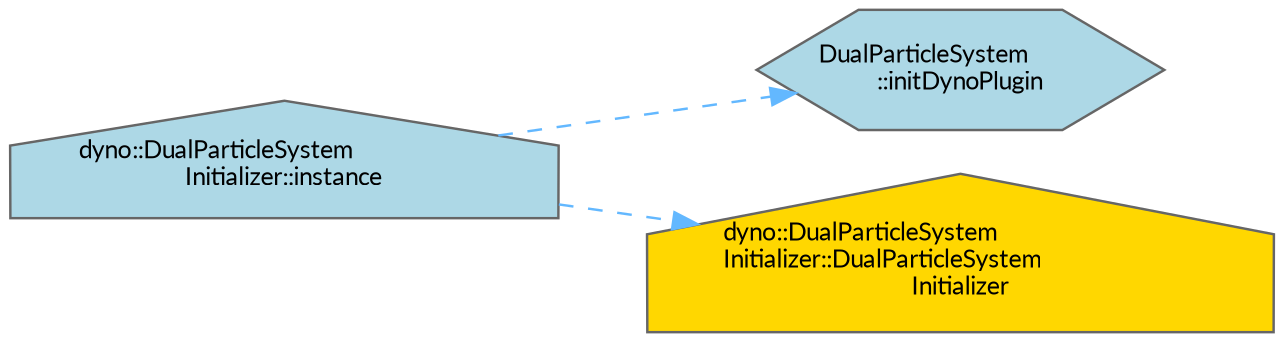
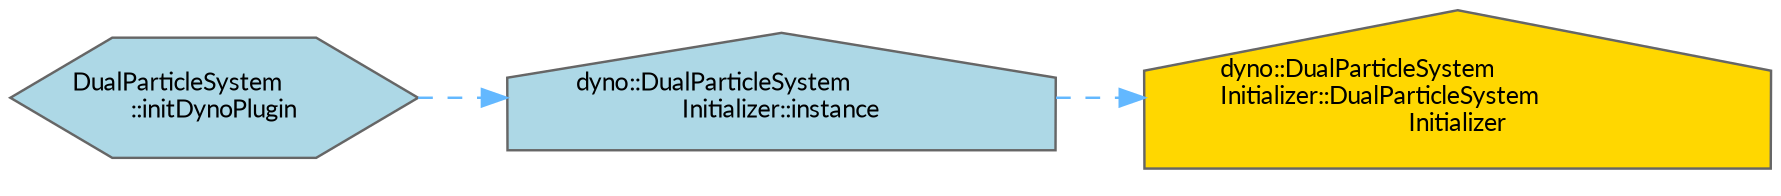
(635, 116) -> (450, 98)
